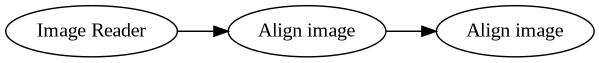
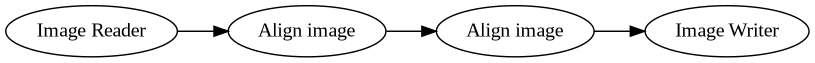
none -> (727, 31)
